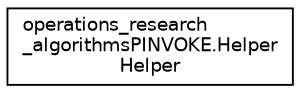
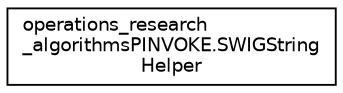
(150, 47) -> (172, 47)
